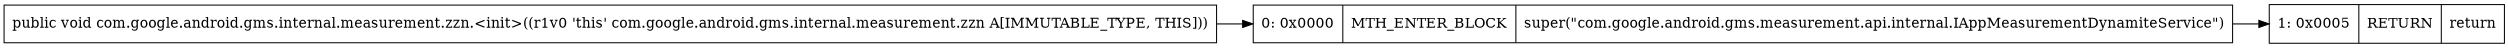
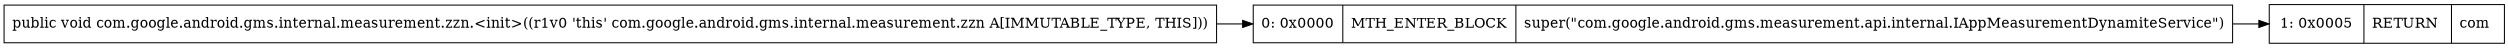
(2473, 23) -> (2475, 23)
